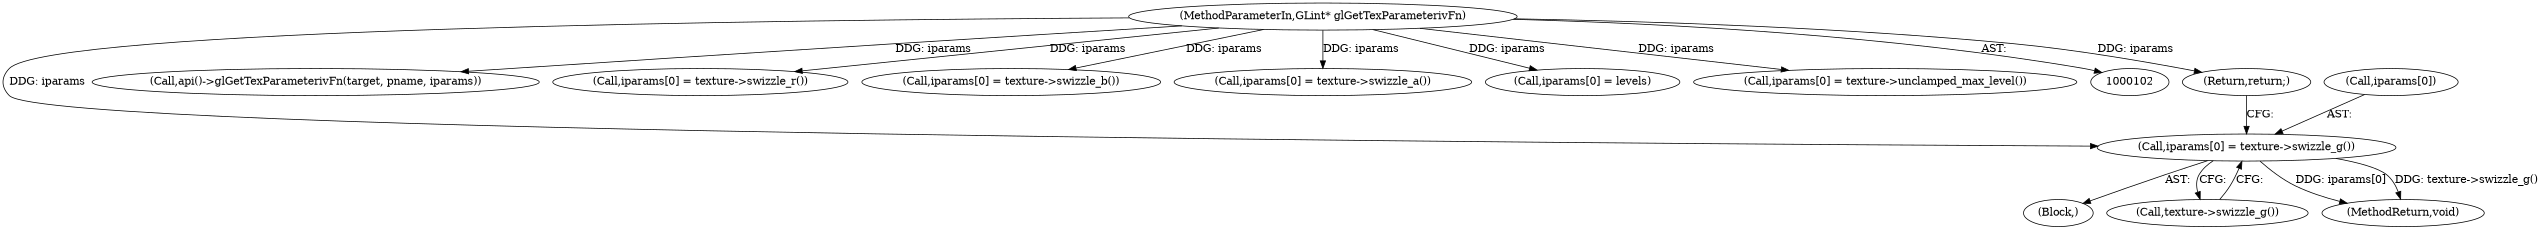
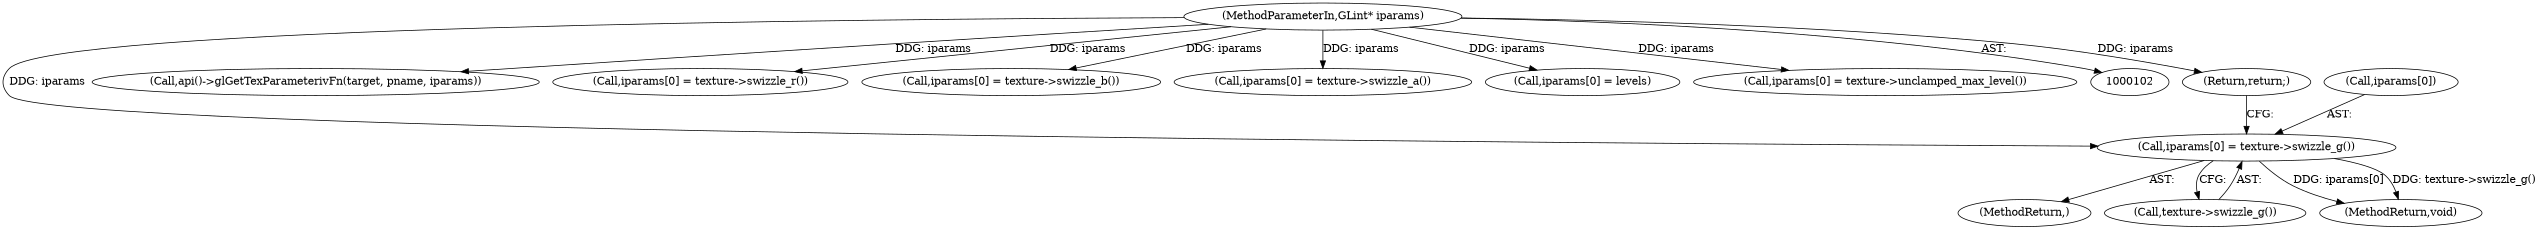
(1323, 17) -> (1323, 17)
(2251, 180) -> (2251, 180)
(2058, 213) -> (2025, 213)
